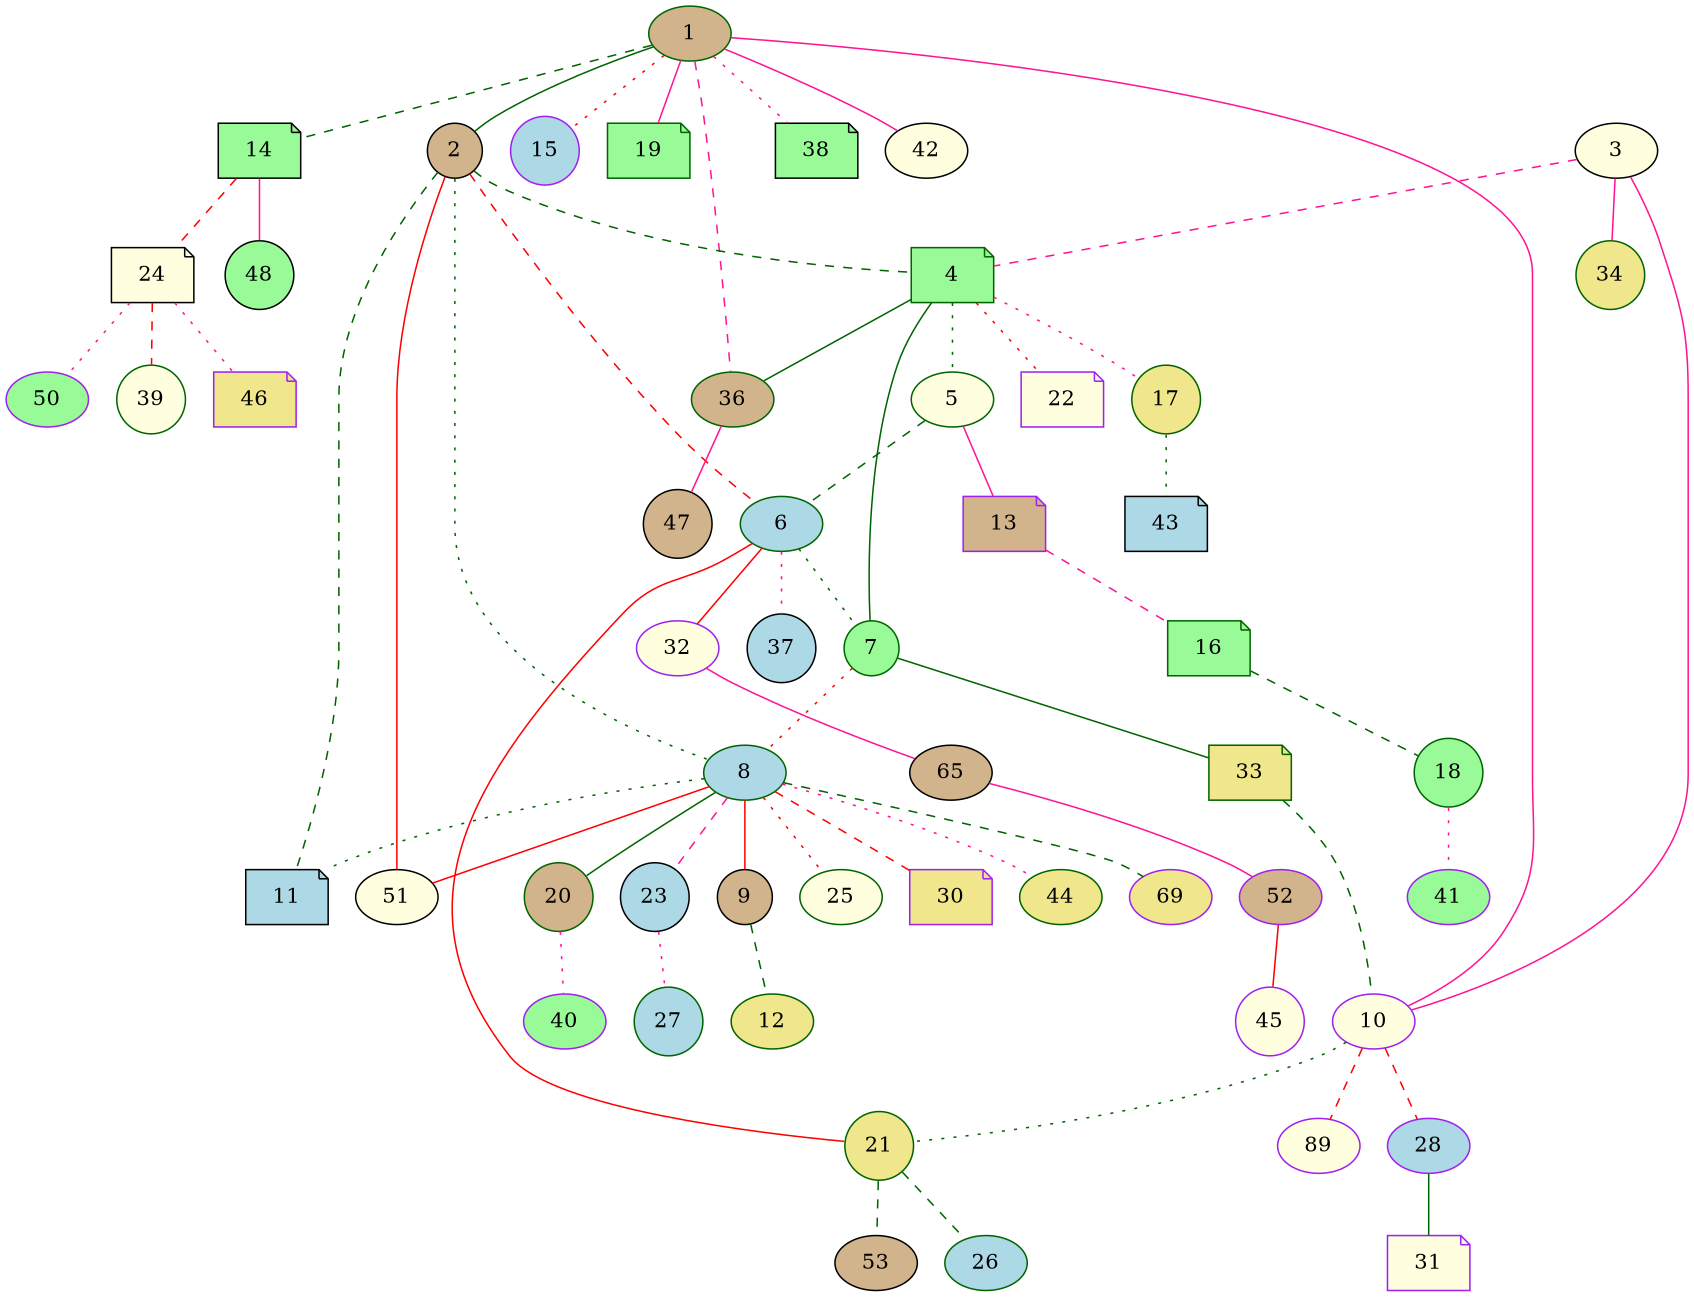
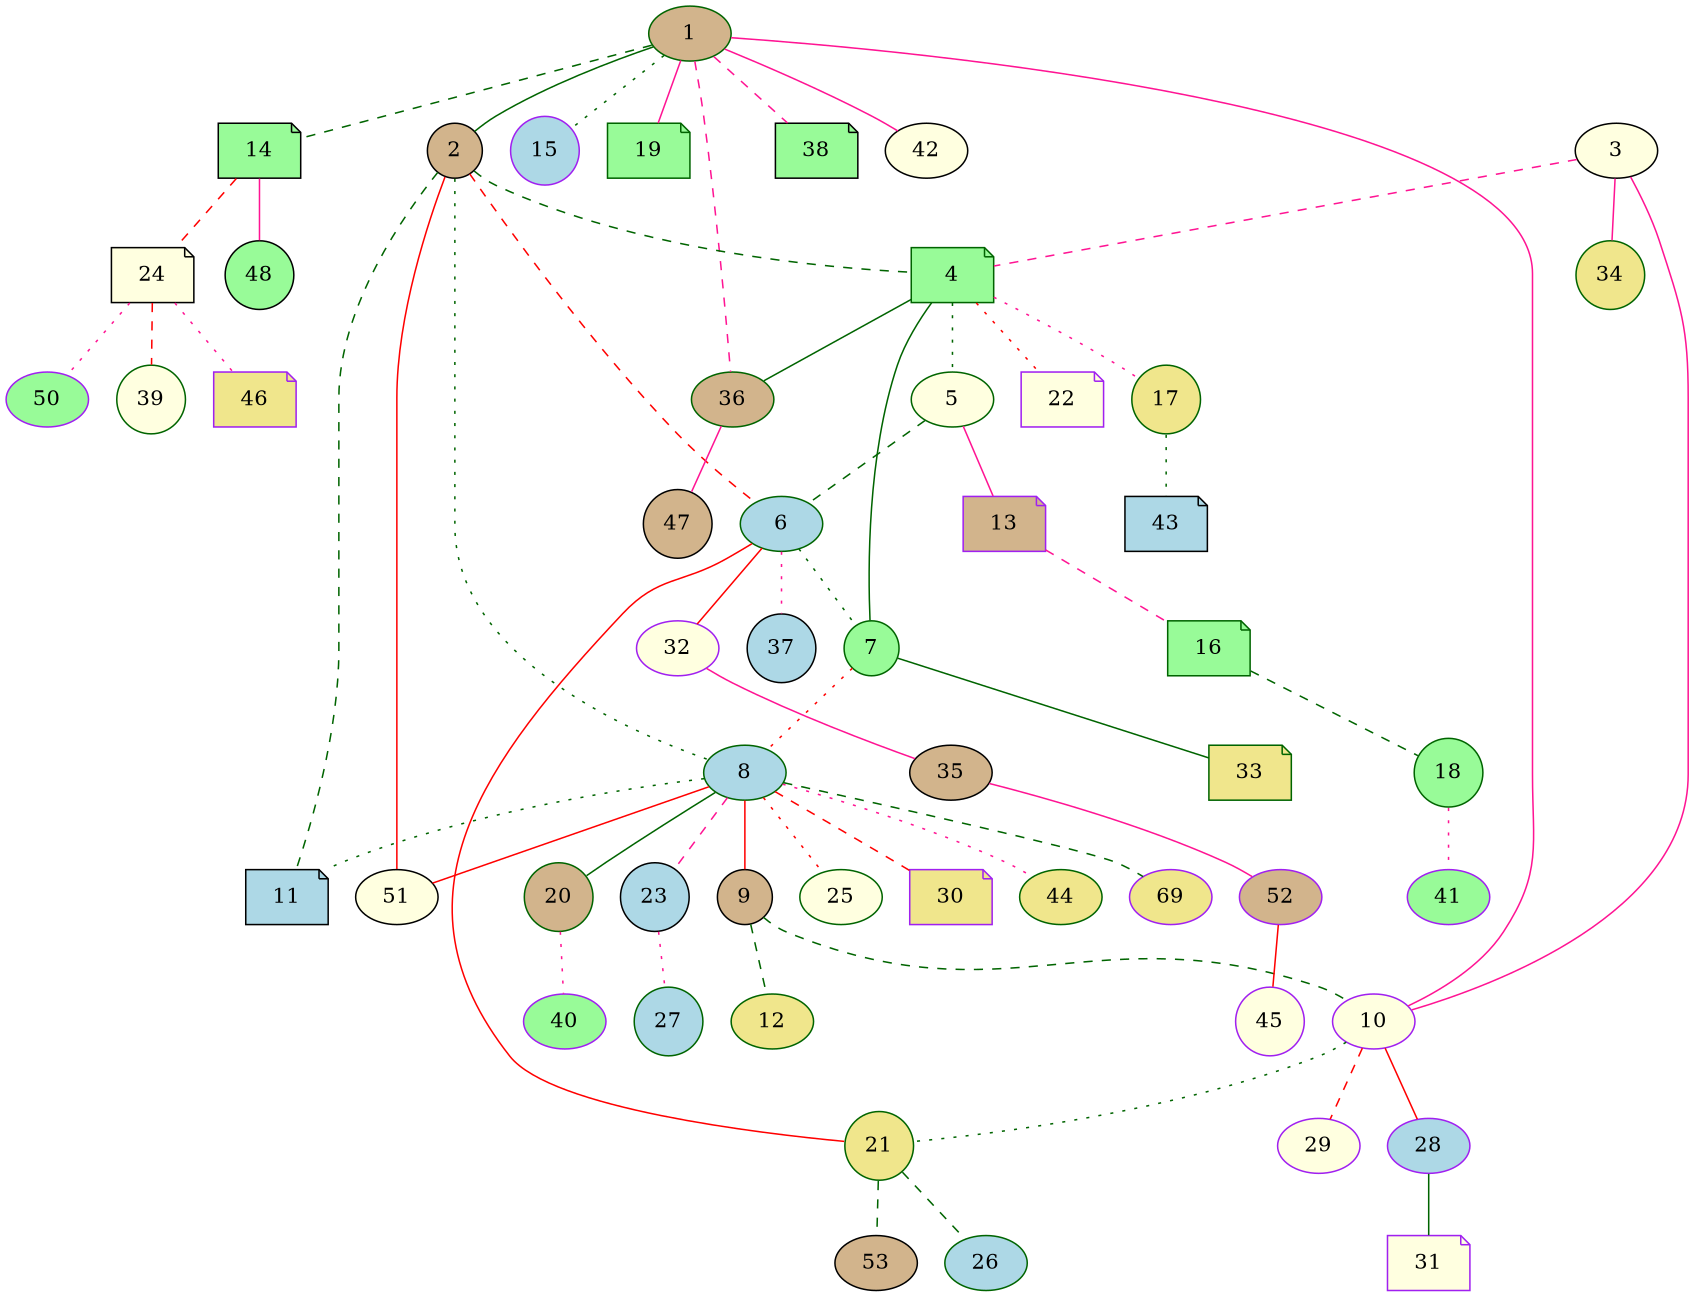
(751, 90) -> (751, 90)
(618, 92) -> (618, 92)
(951, 773) -> (951, 773)
(1347, 888) -> (1054, 965)
(1401, 1084) -> (1401, 1084)
(1319, 1146) -> (1319, 1146)
